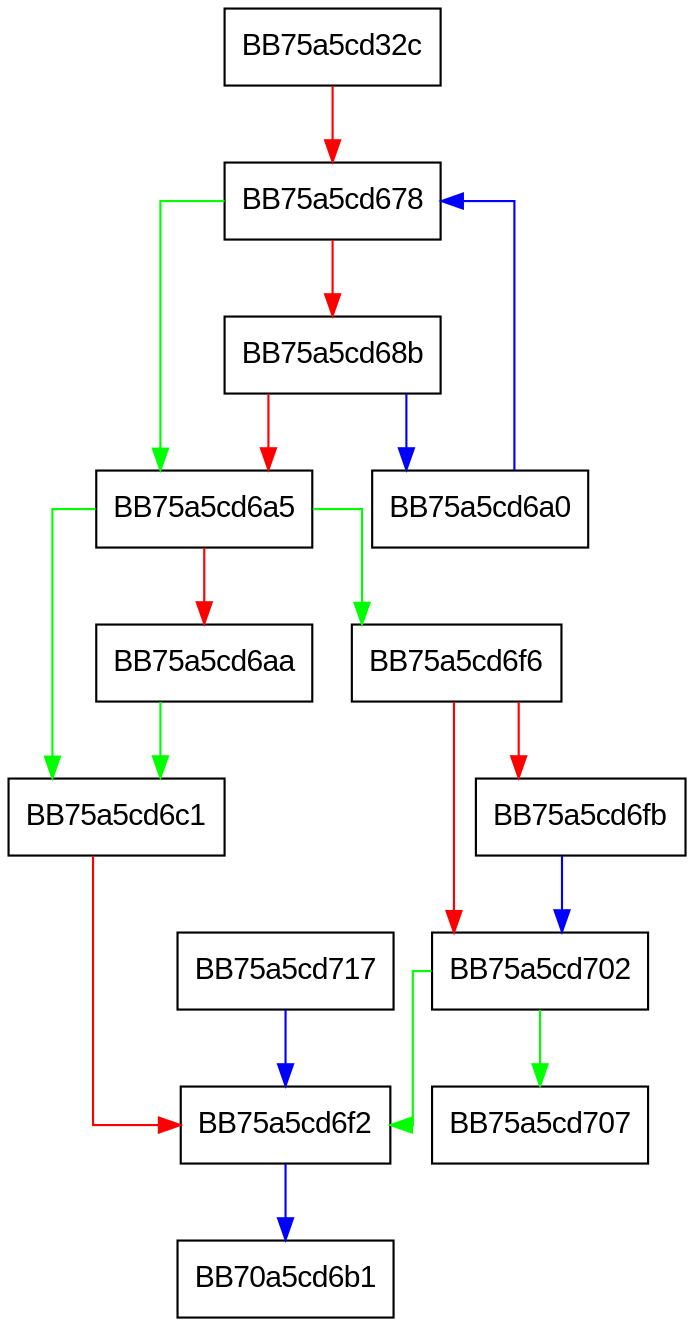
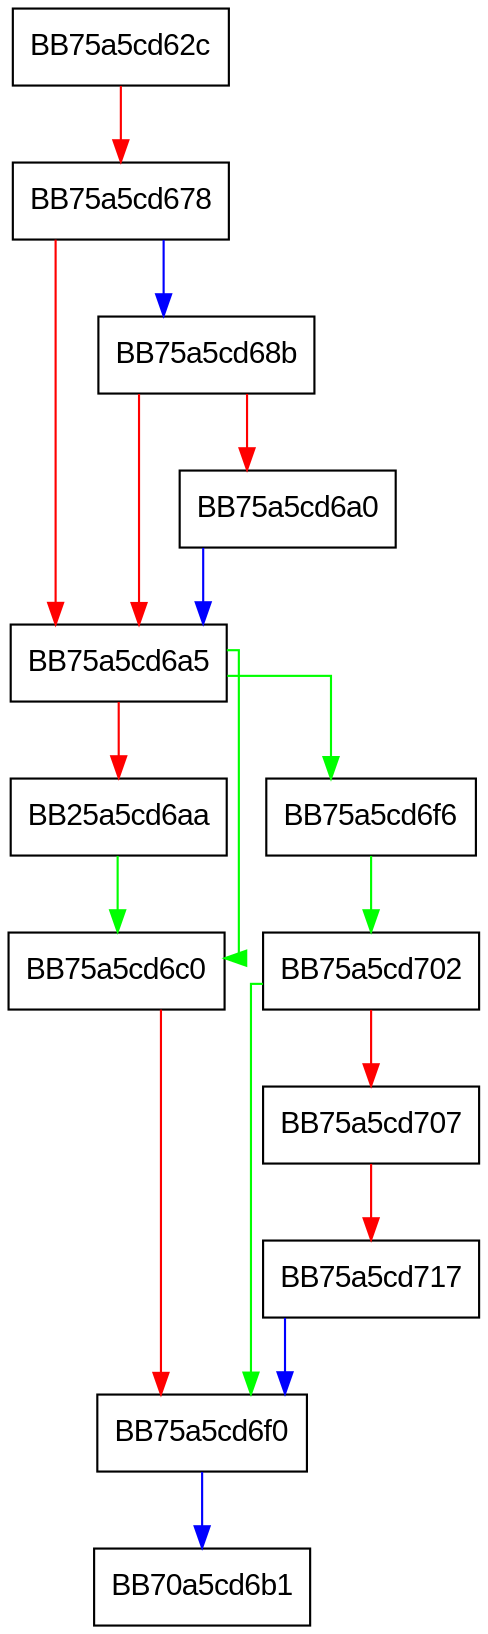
(333, 47) -> (121, 47)
(333, 267) -> (164, 267)
(160, 293) -> (56, 421)
(514, 310) -> (203, 575)
(406, 421) -> (247, 421)
(204, 663) -> (119, 817)
(454, 807) -> (371, 883)
(117, 817) -> (117, 971)
(581, 817) -> none
(540, 1037) -> (371, 1037)
(286, 1125) -> (202, 1433)
none -> (371, 1191)
